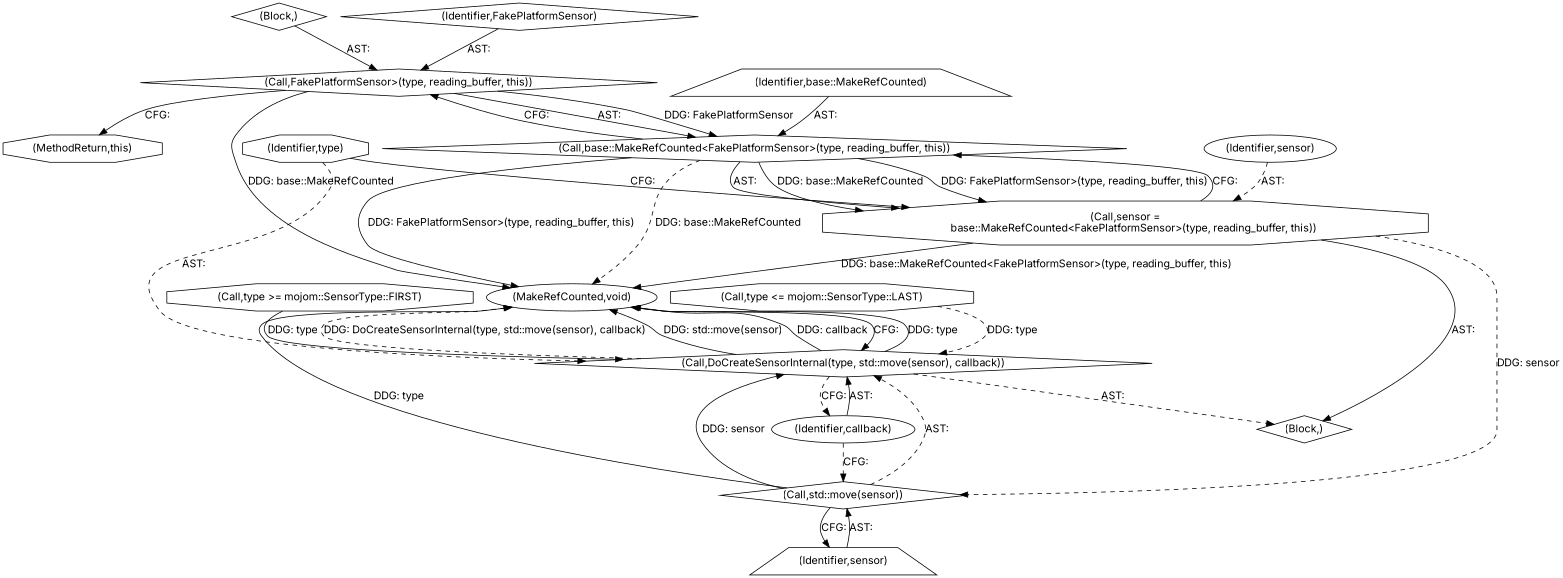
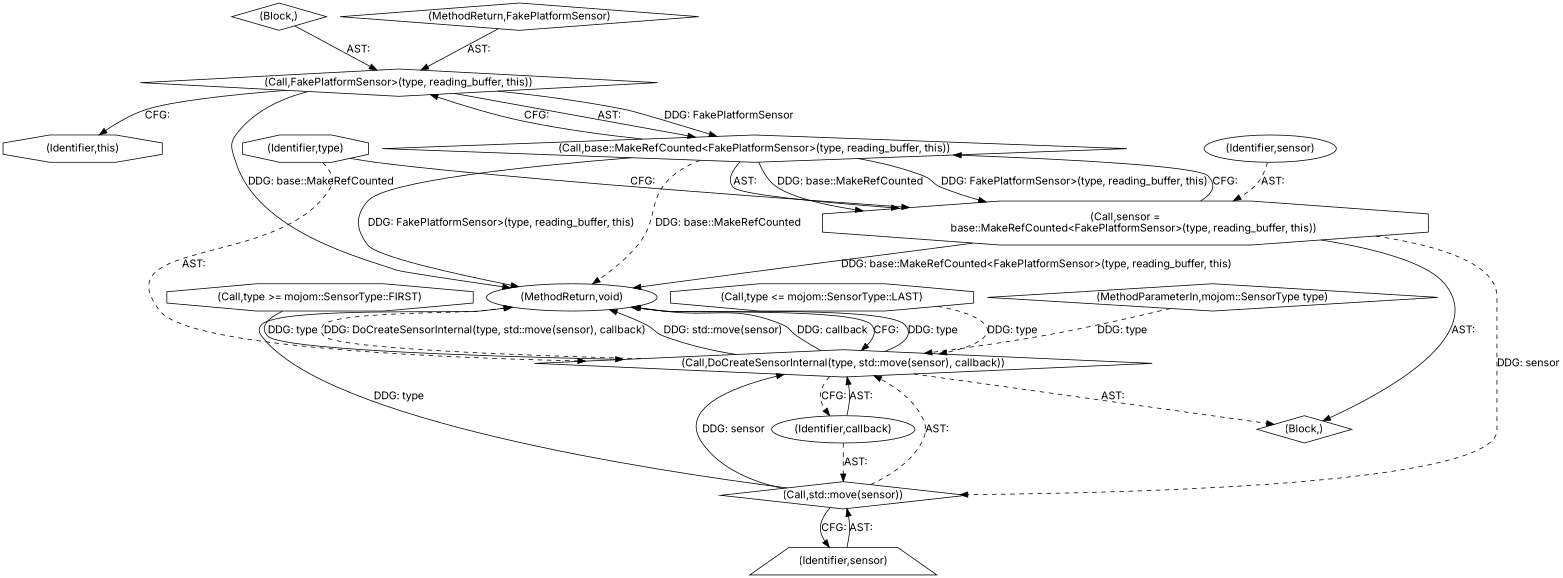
(519, 17) -> (519, 17)
(841, 83) -> none
(83, 149) -> (83, 149)
(572, 297) -> (572, 297)
none -> (1213, 297)
(857, 462) -> (857, 462)
